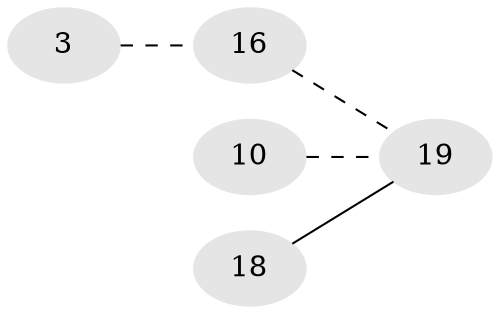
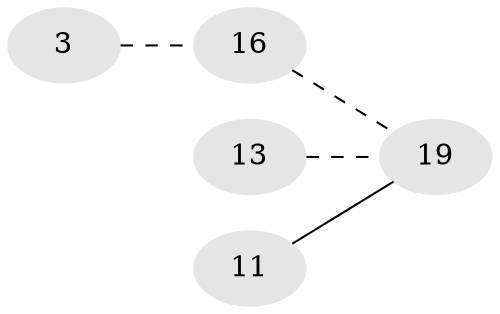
(250, 157) -> (250, 157)
(250, 268) -> (250, 268)
